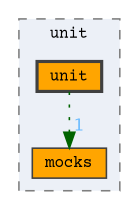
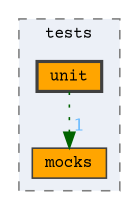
(69, 34) -> (69, 34)
